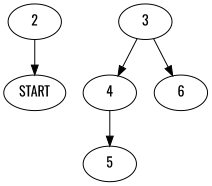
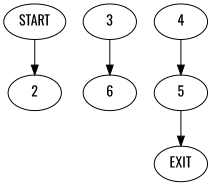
(35, 52) -> (35, 52)
(130, 53) -> none
none -> (181, 164)
